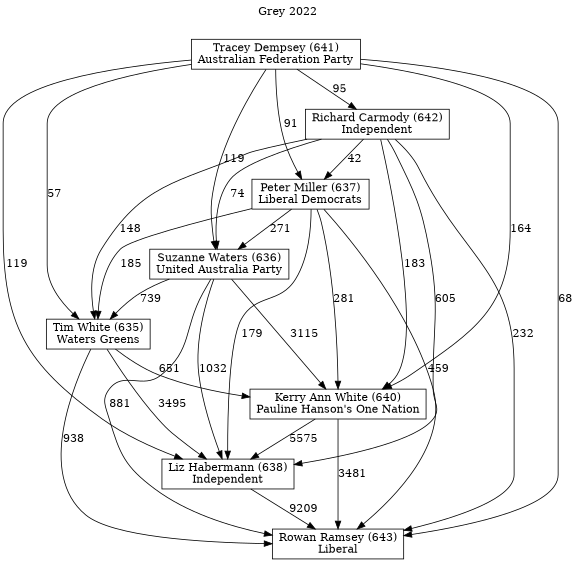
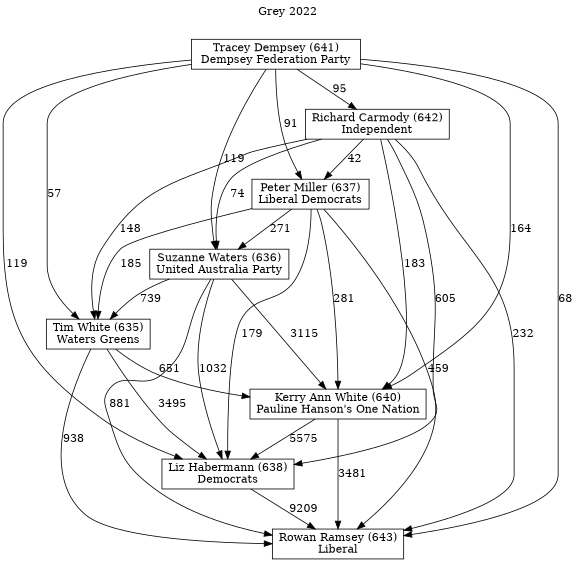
(276, 54) -> (276, 54)
(228, 474) -> (228, 474)
